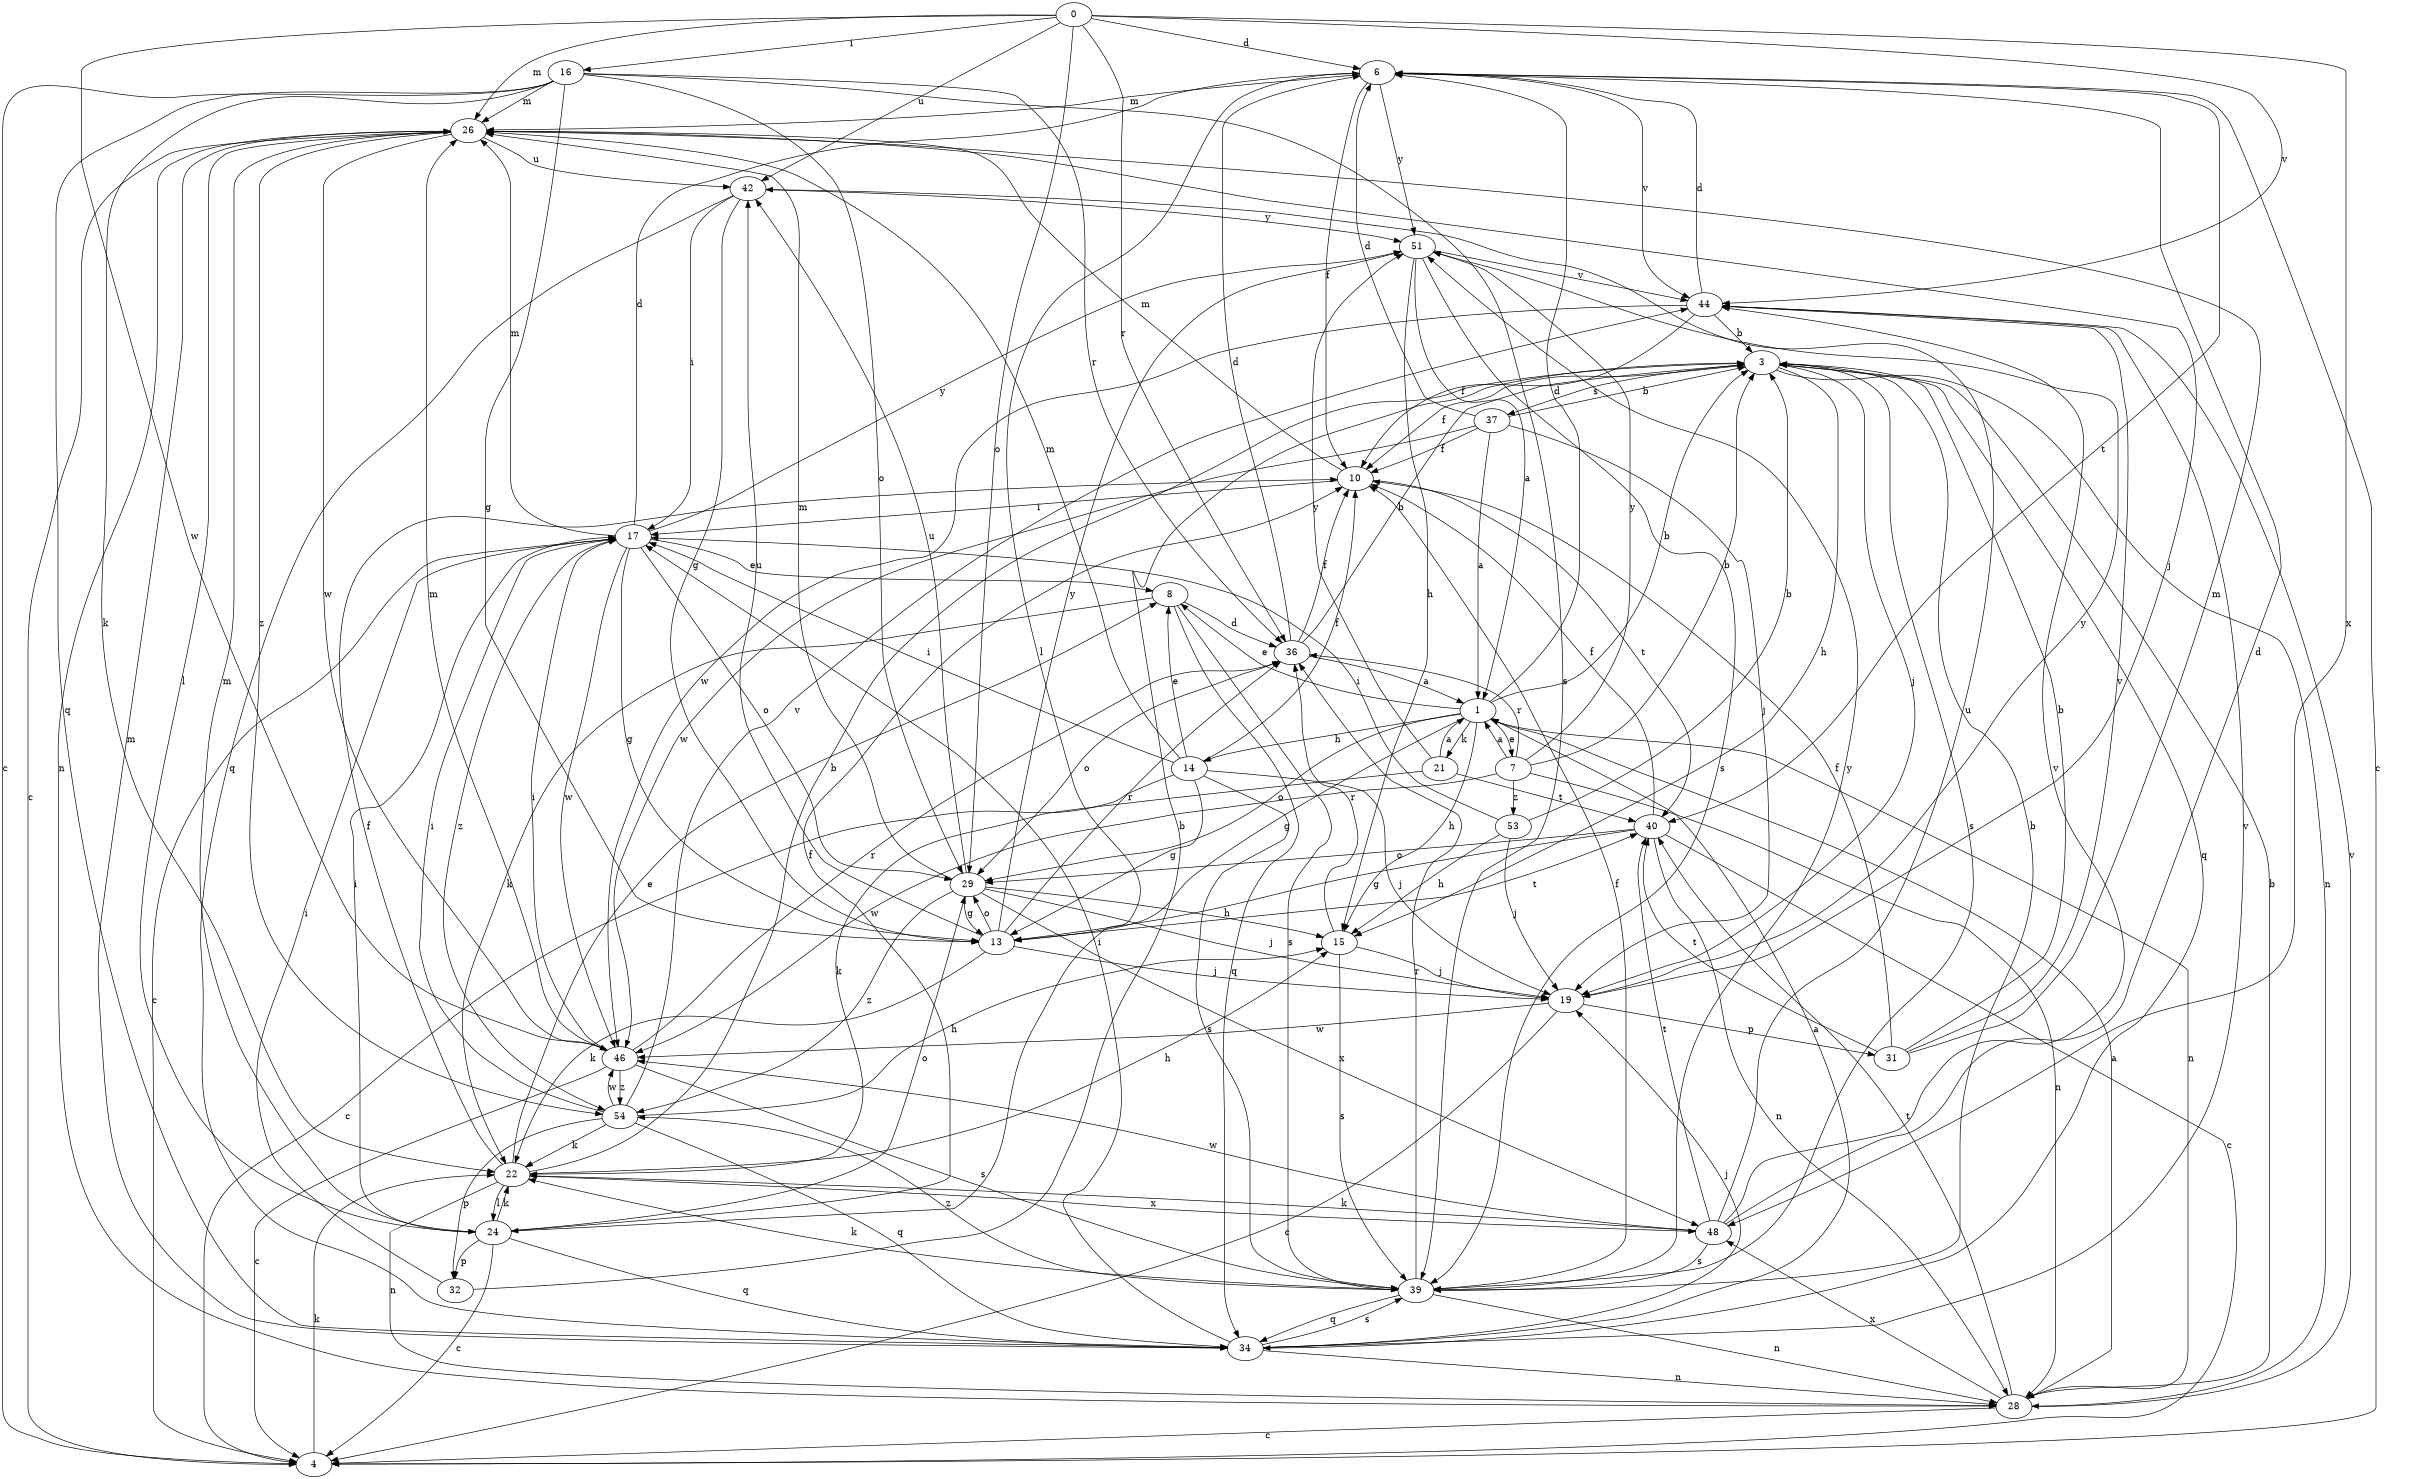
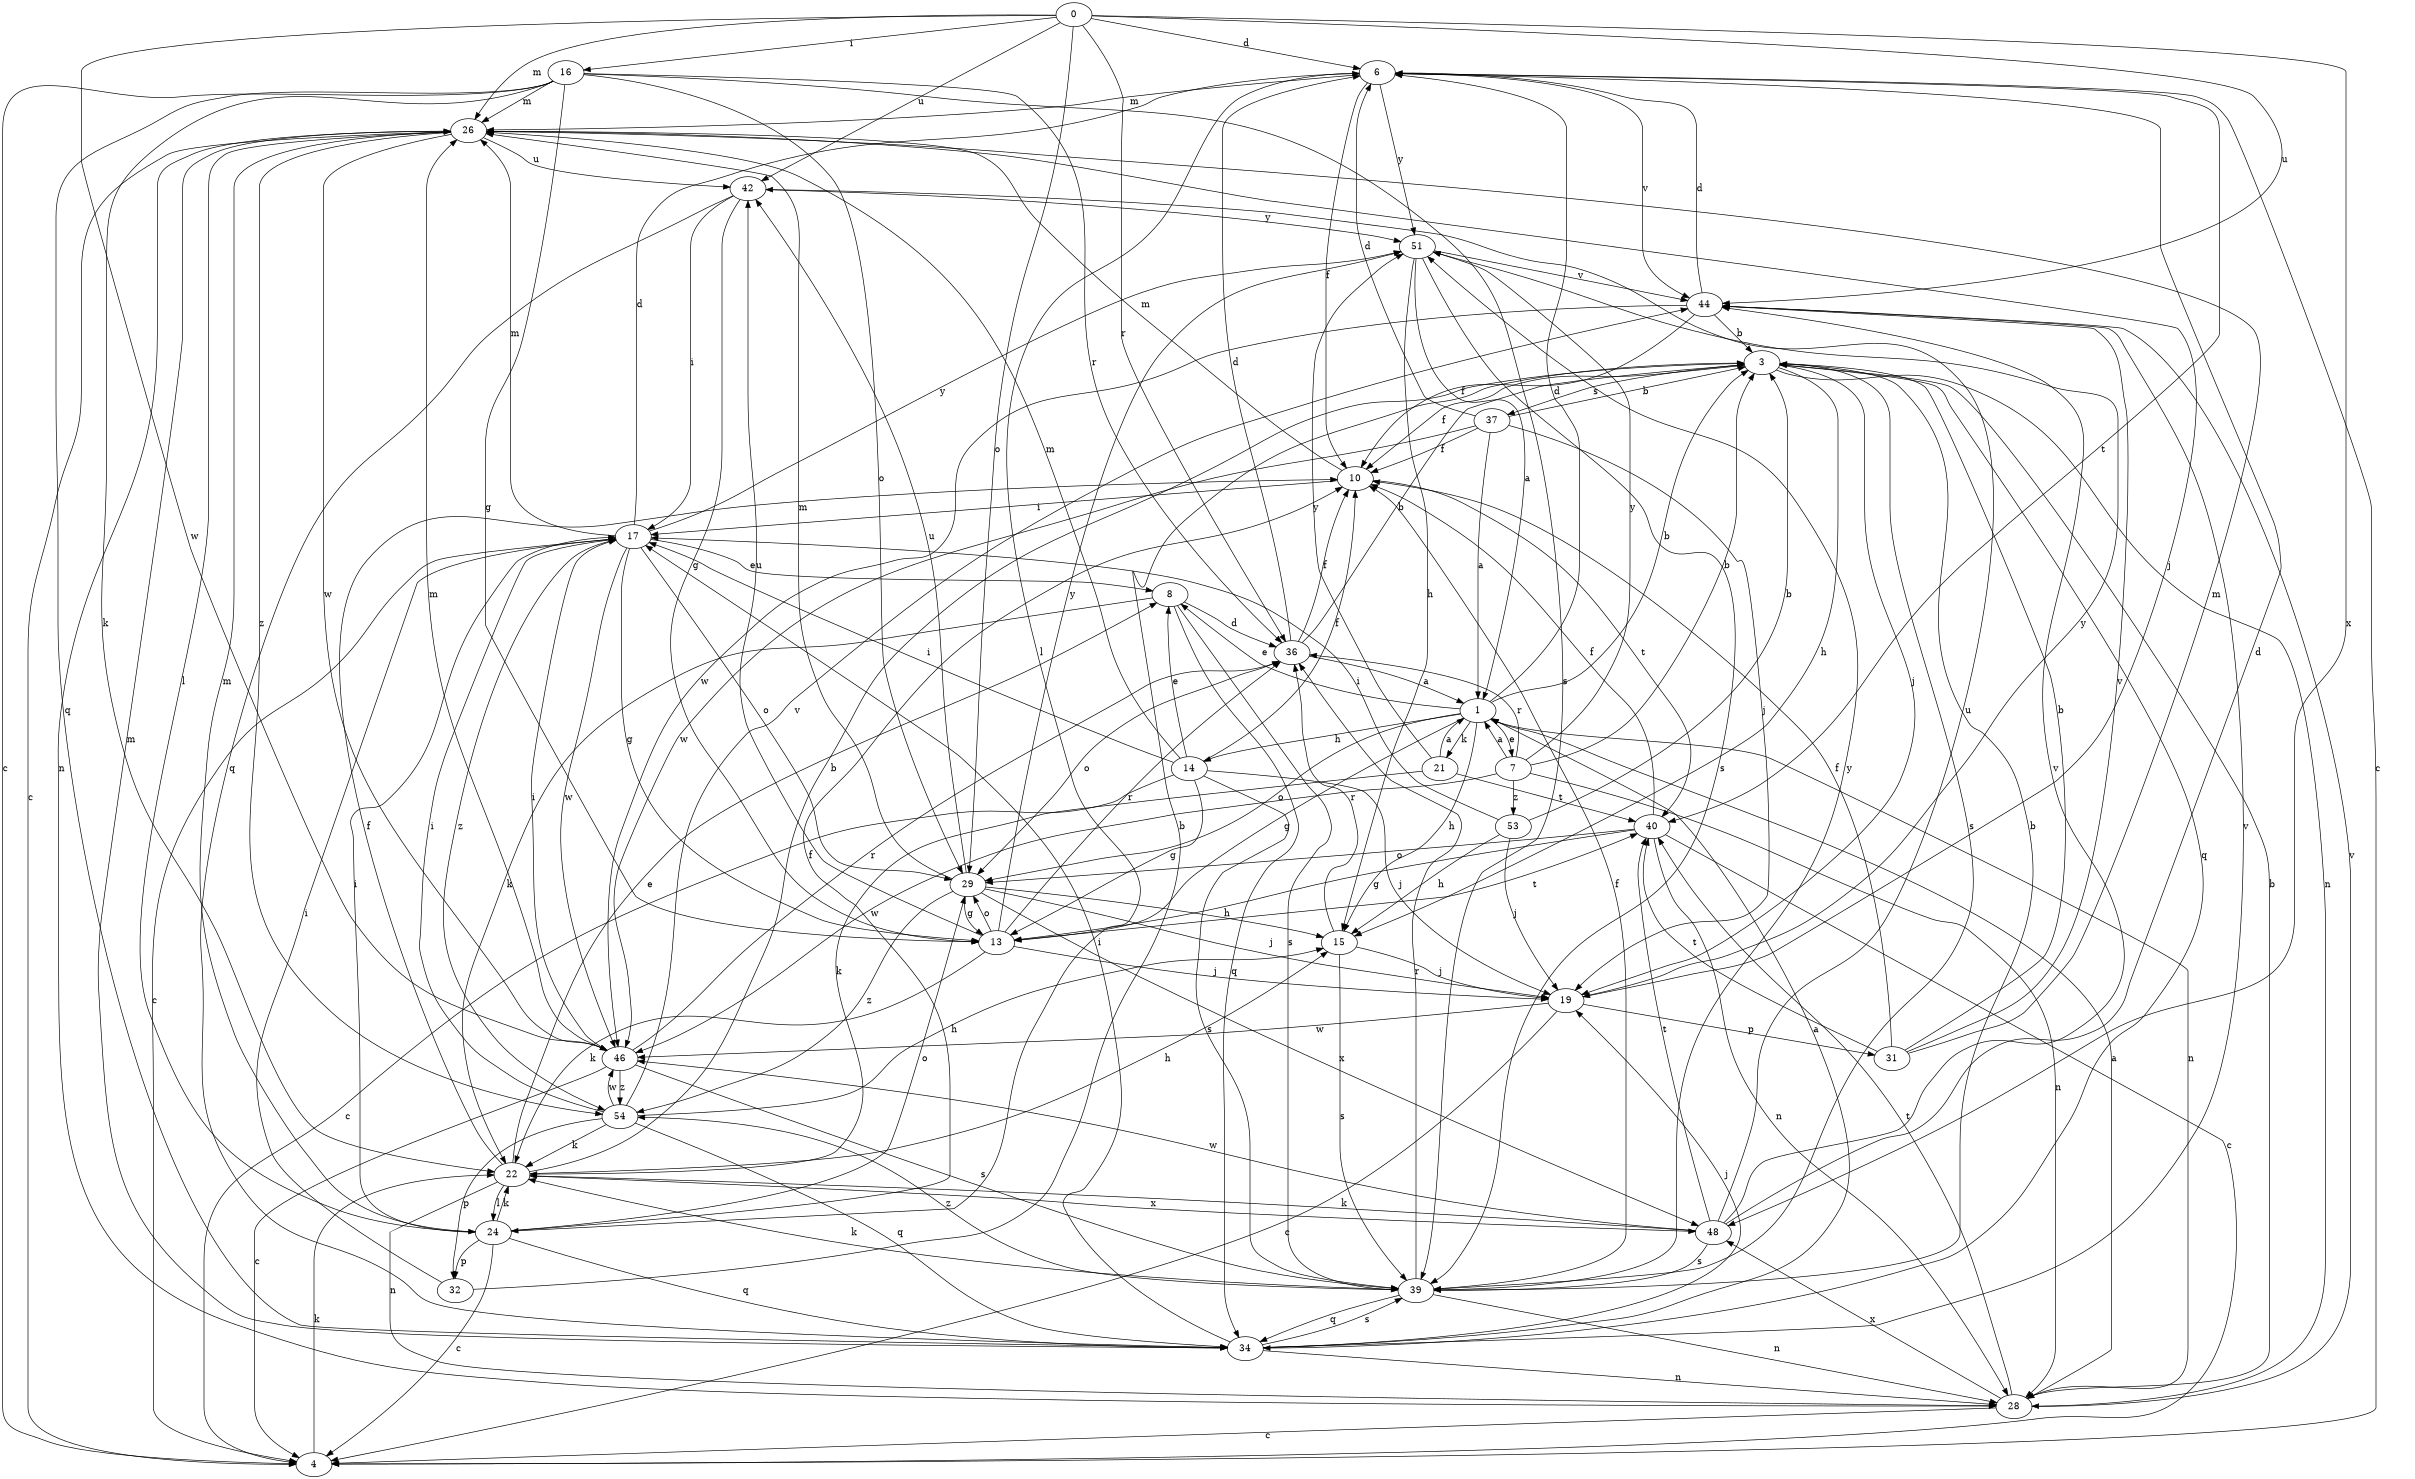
(2285, 160) -> (2285, 160)
